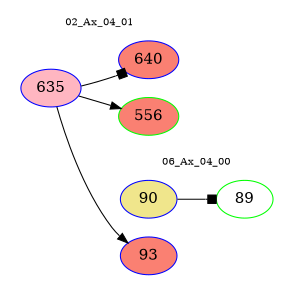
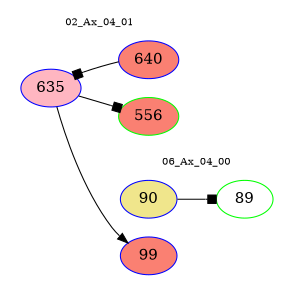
(99, 81) -> (101, 66)
(95, 101) -> (95, 101)
(149, 256) -> (149, 256)
